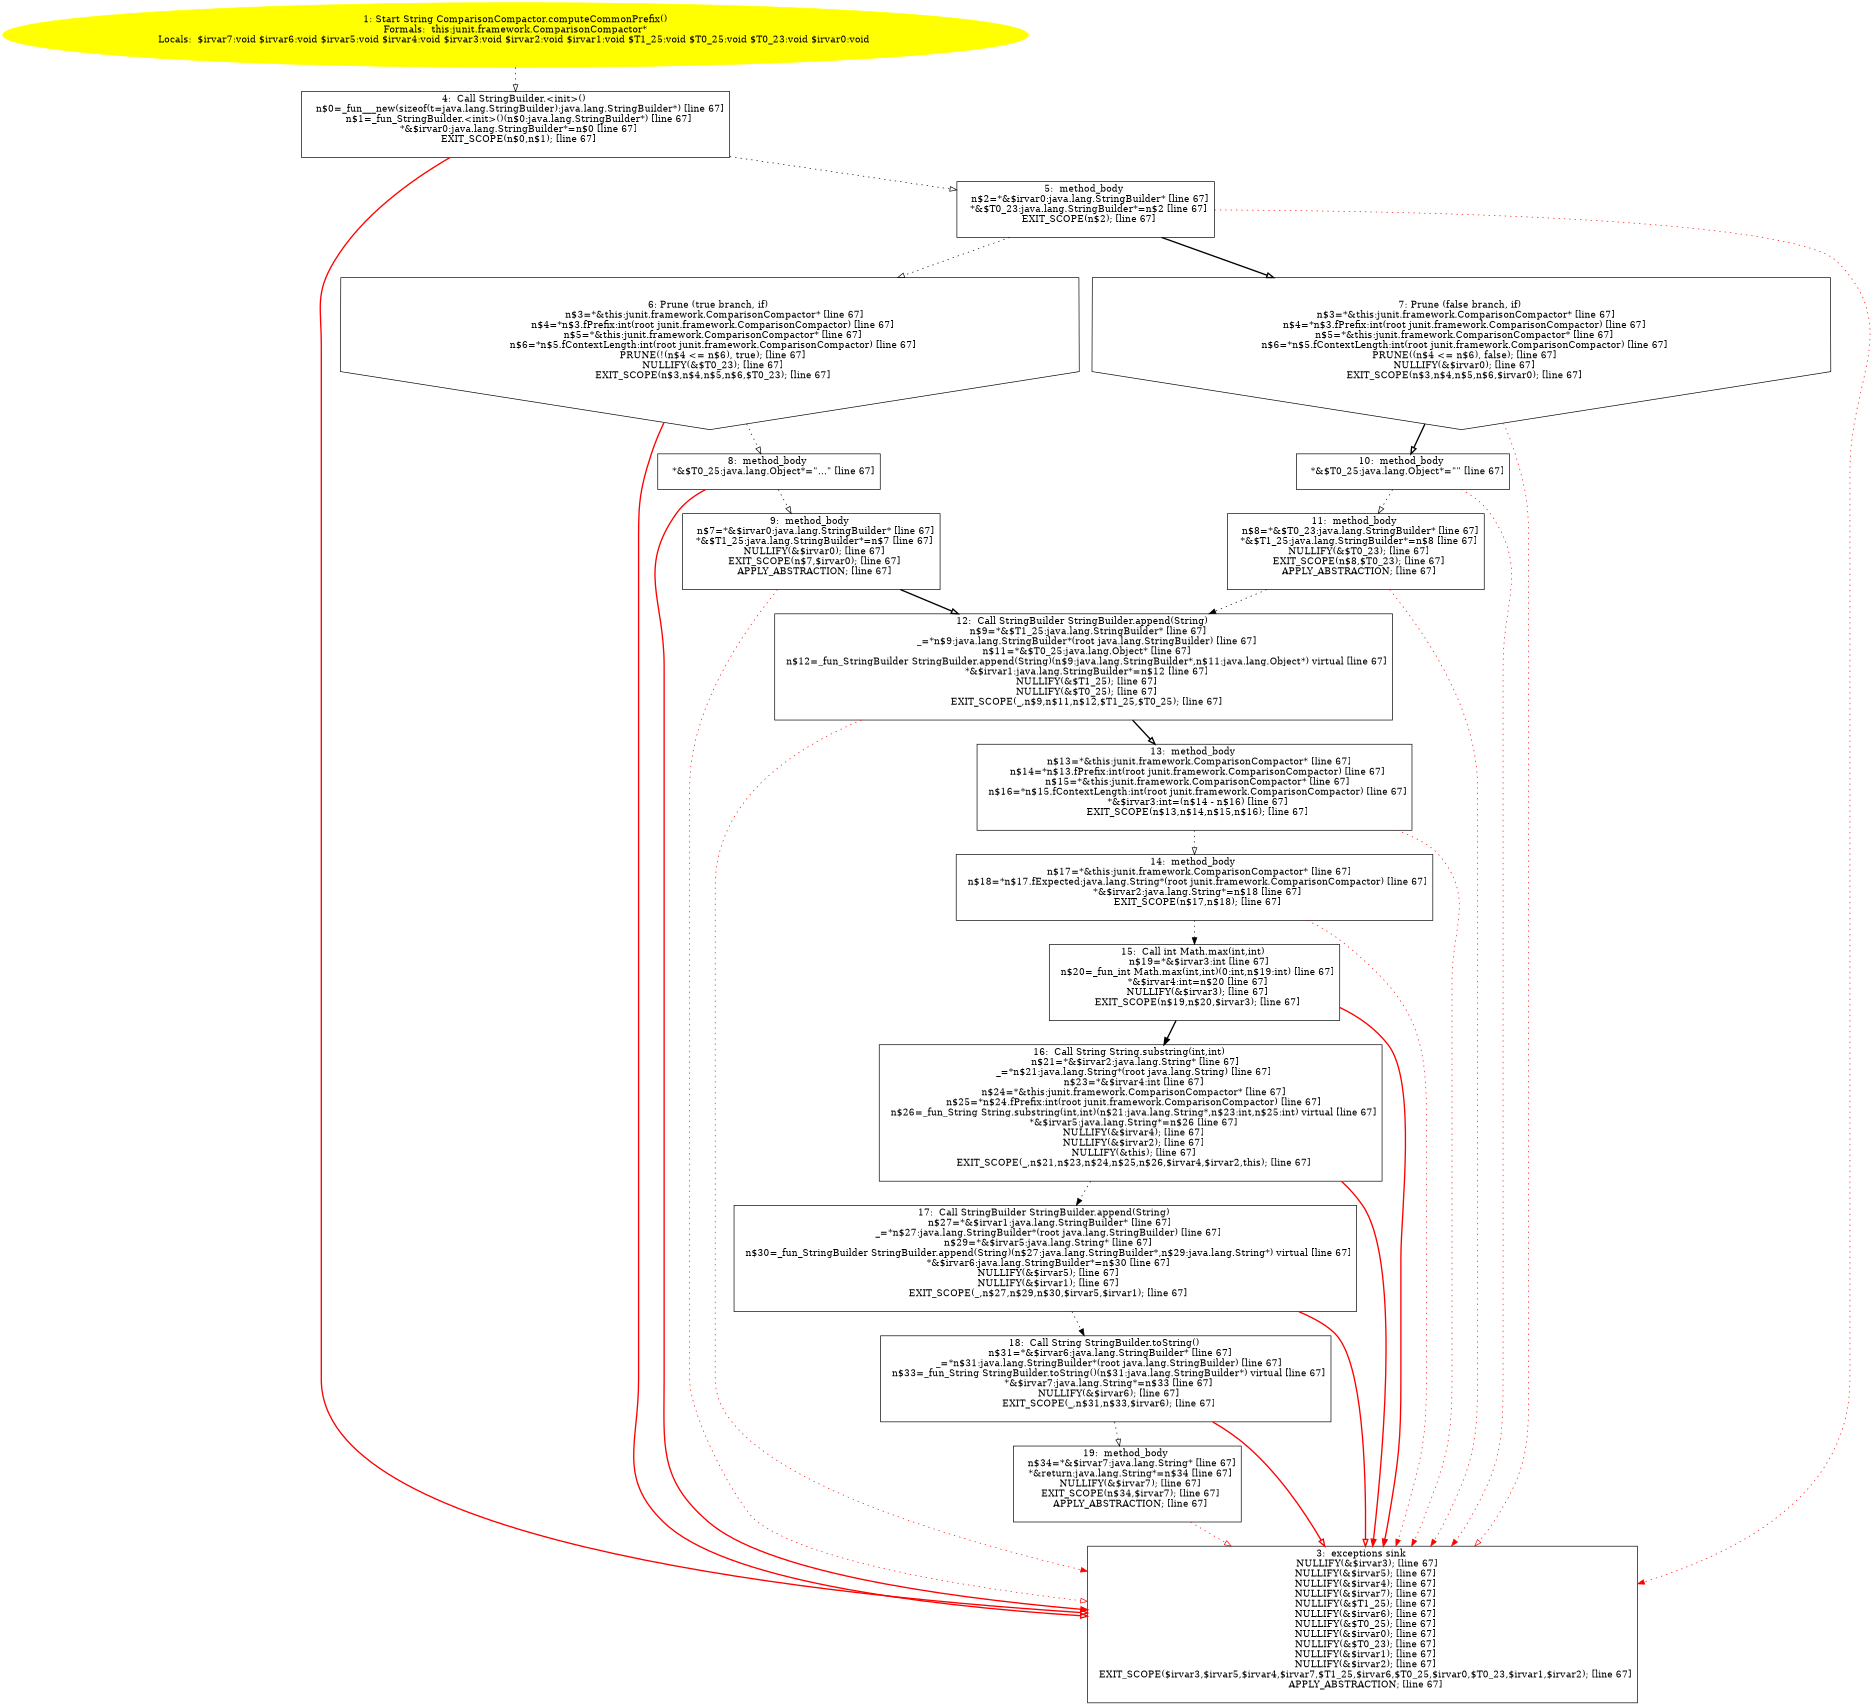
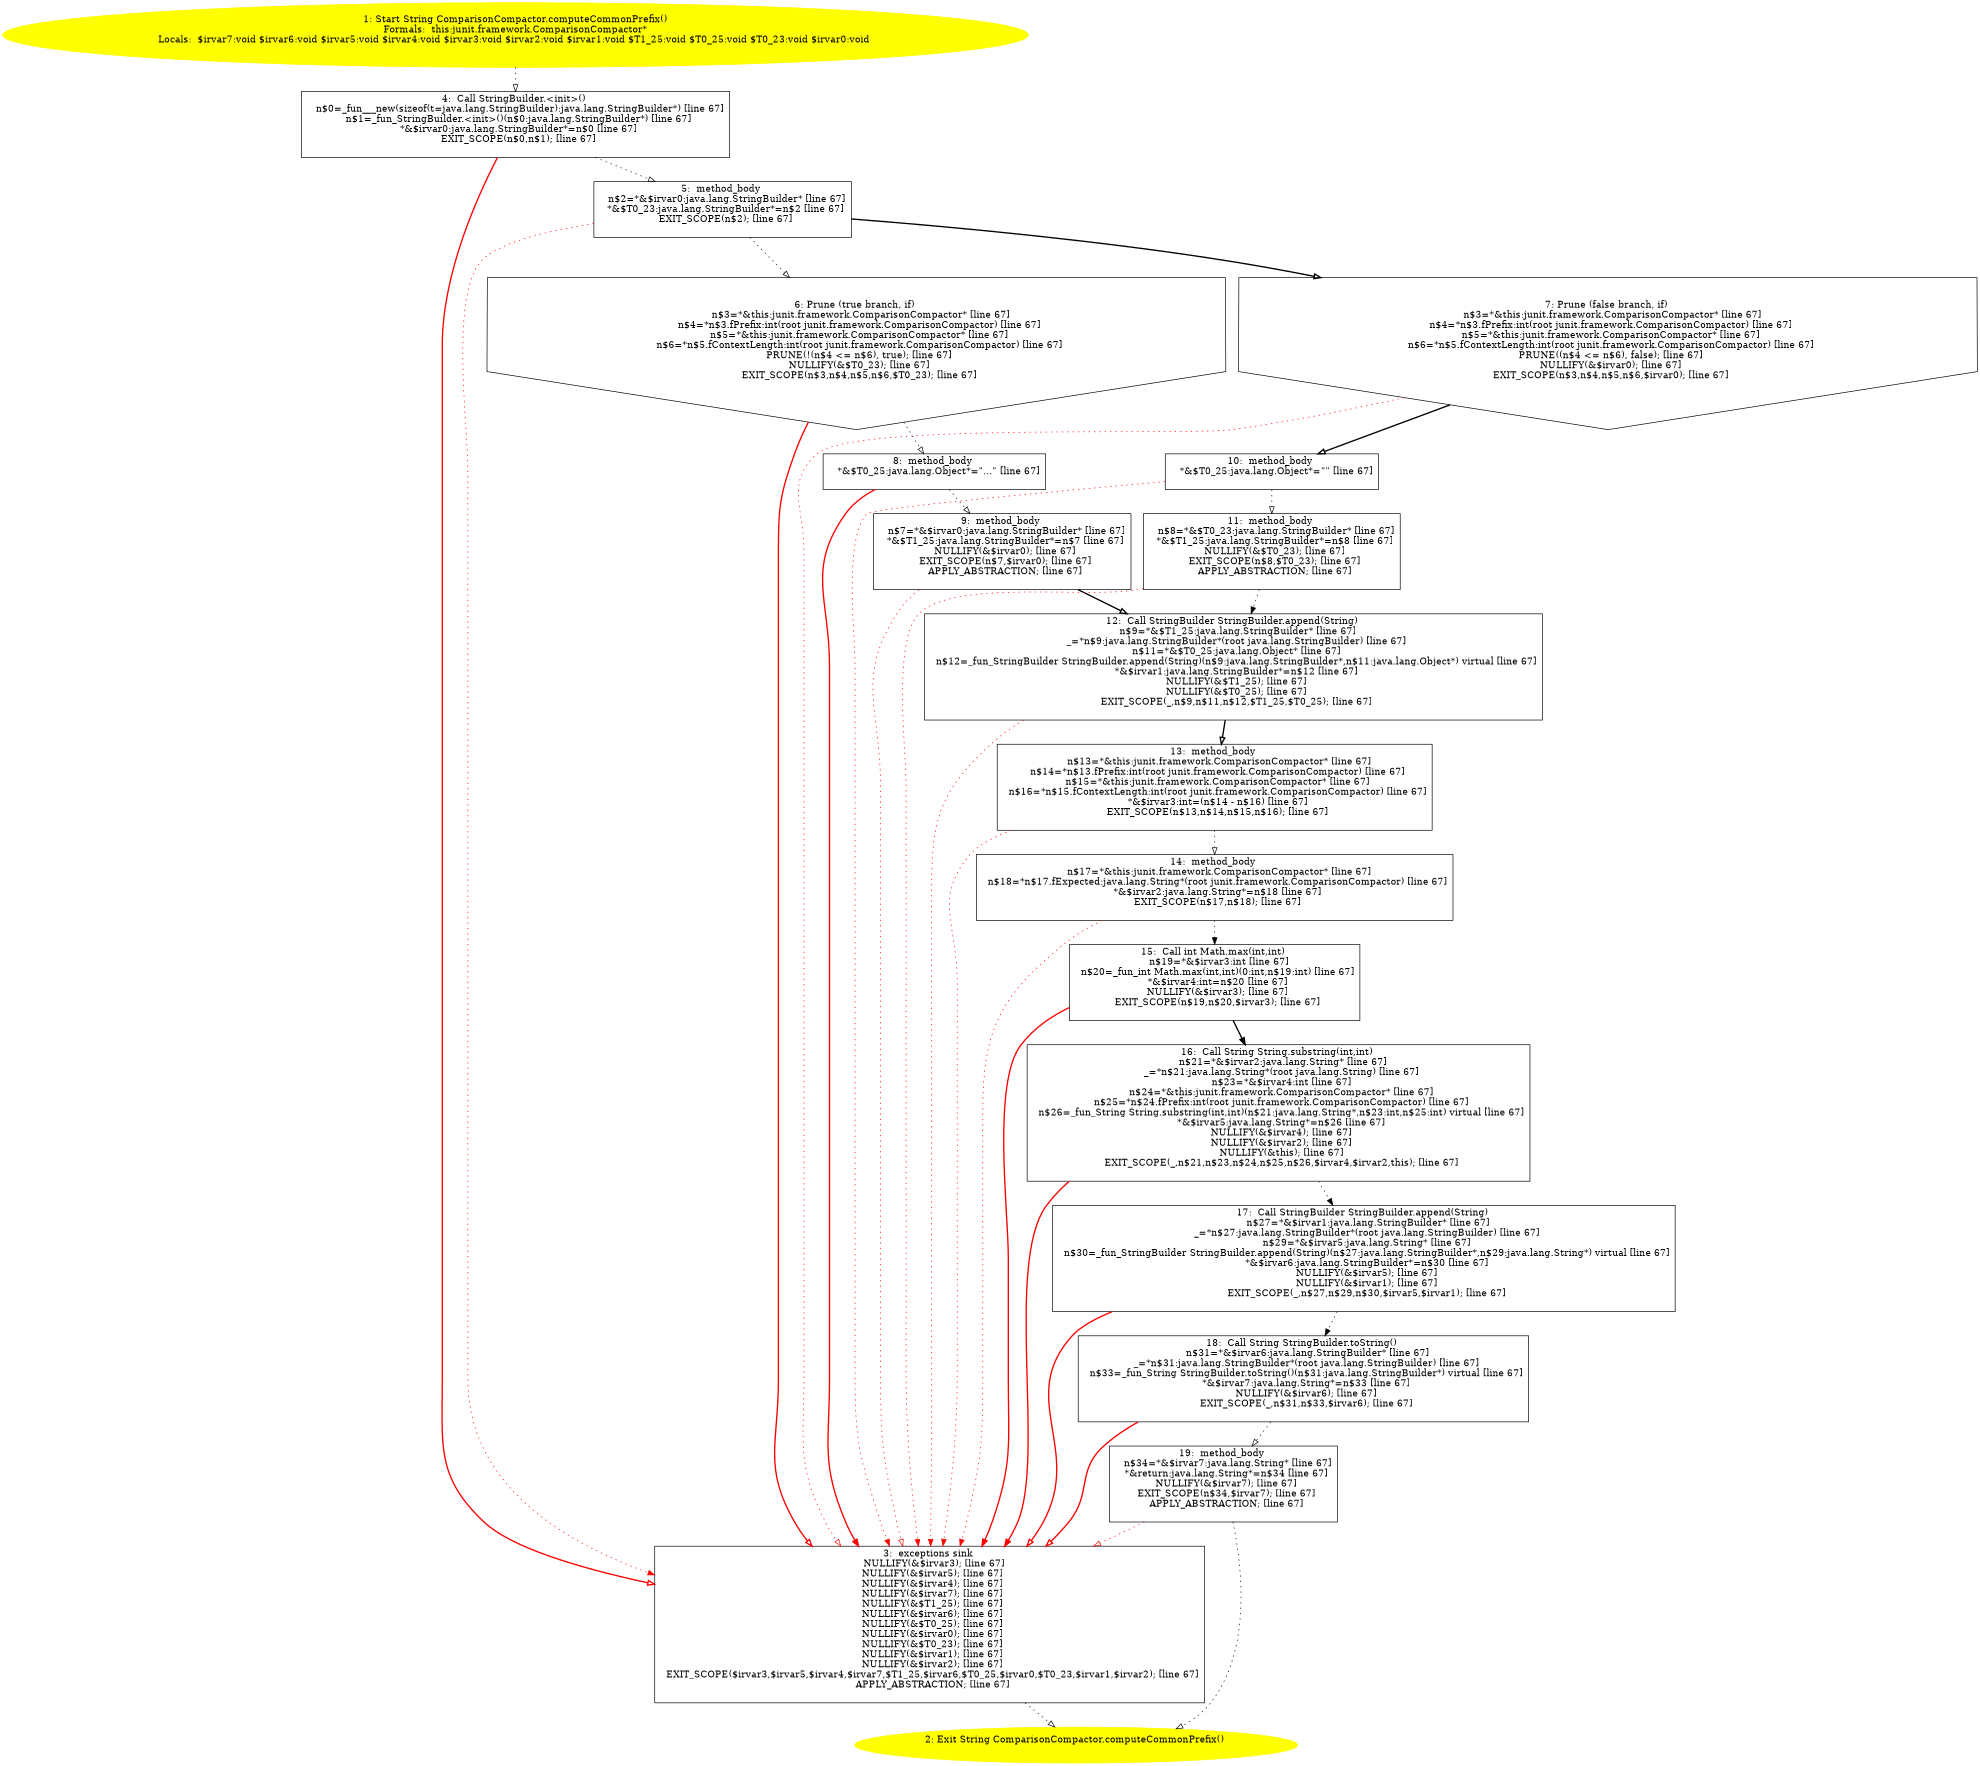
none -> (1076, 1745)
